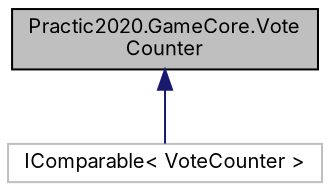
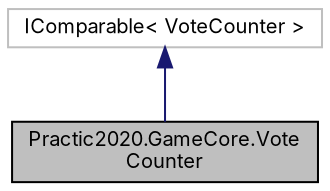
(165, 117) -> (165, 95)
